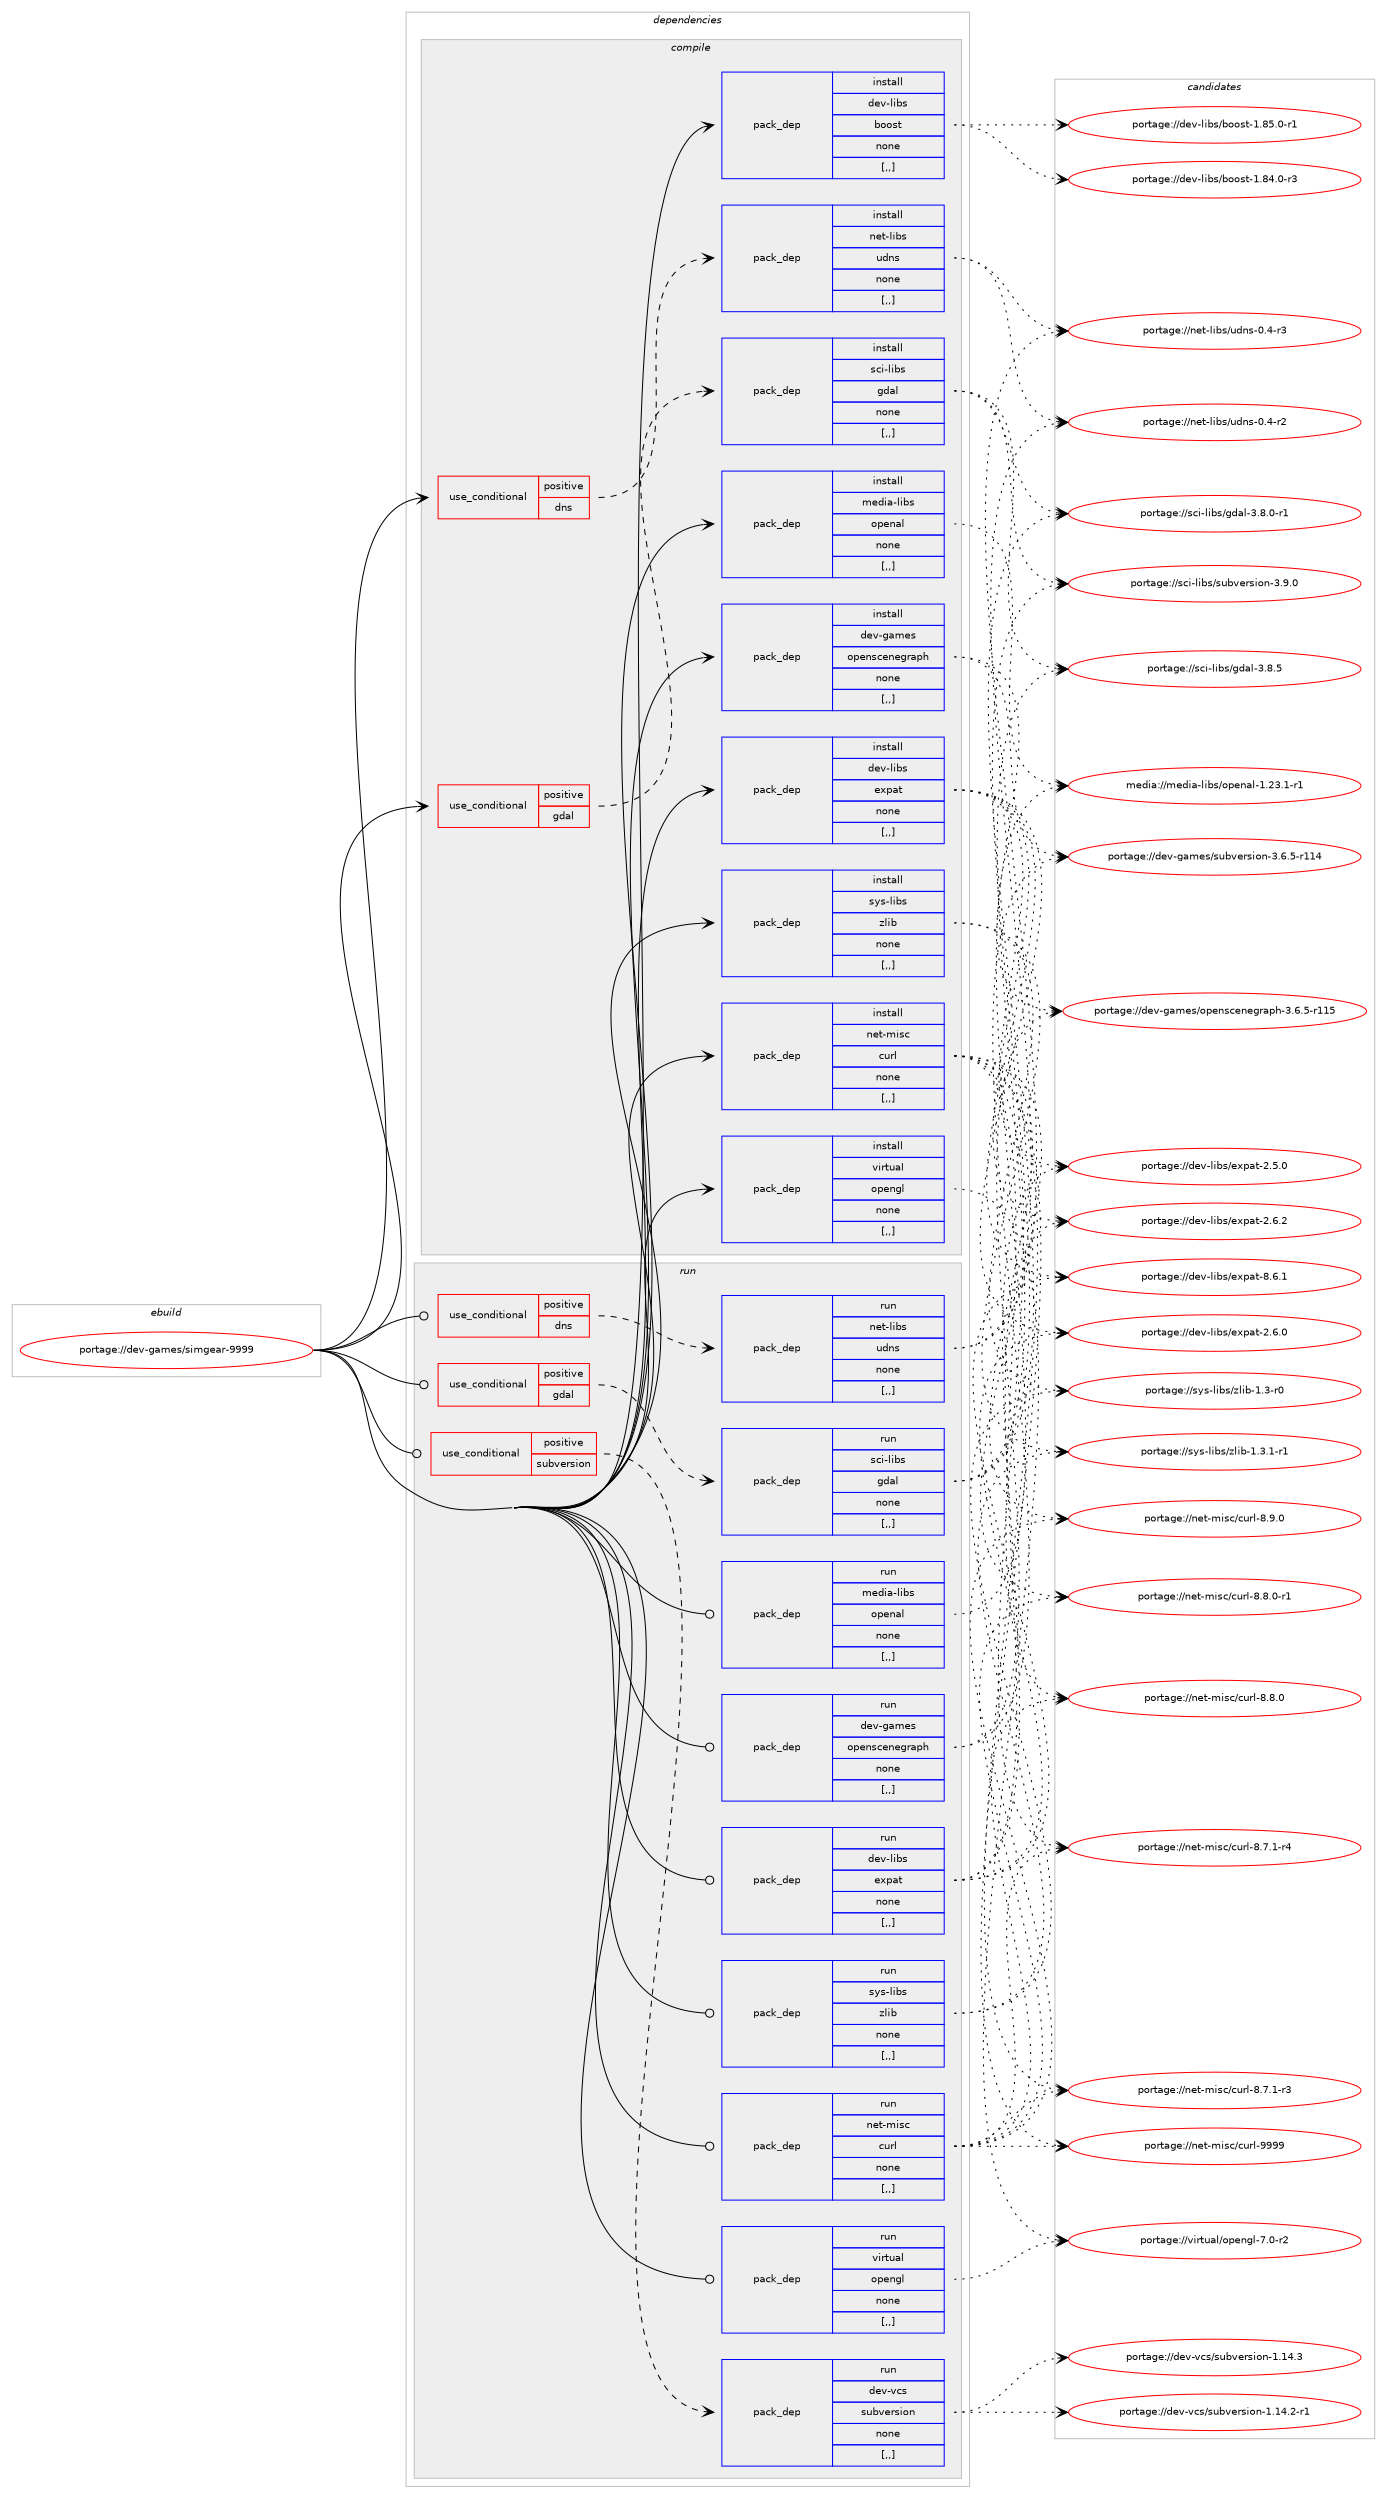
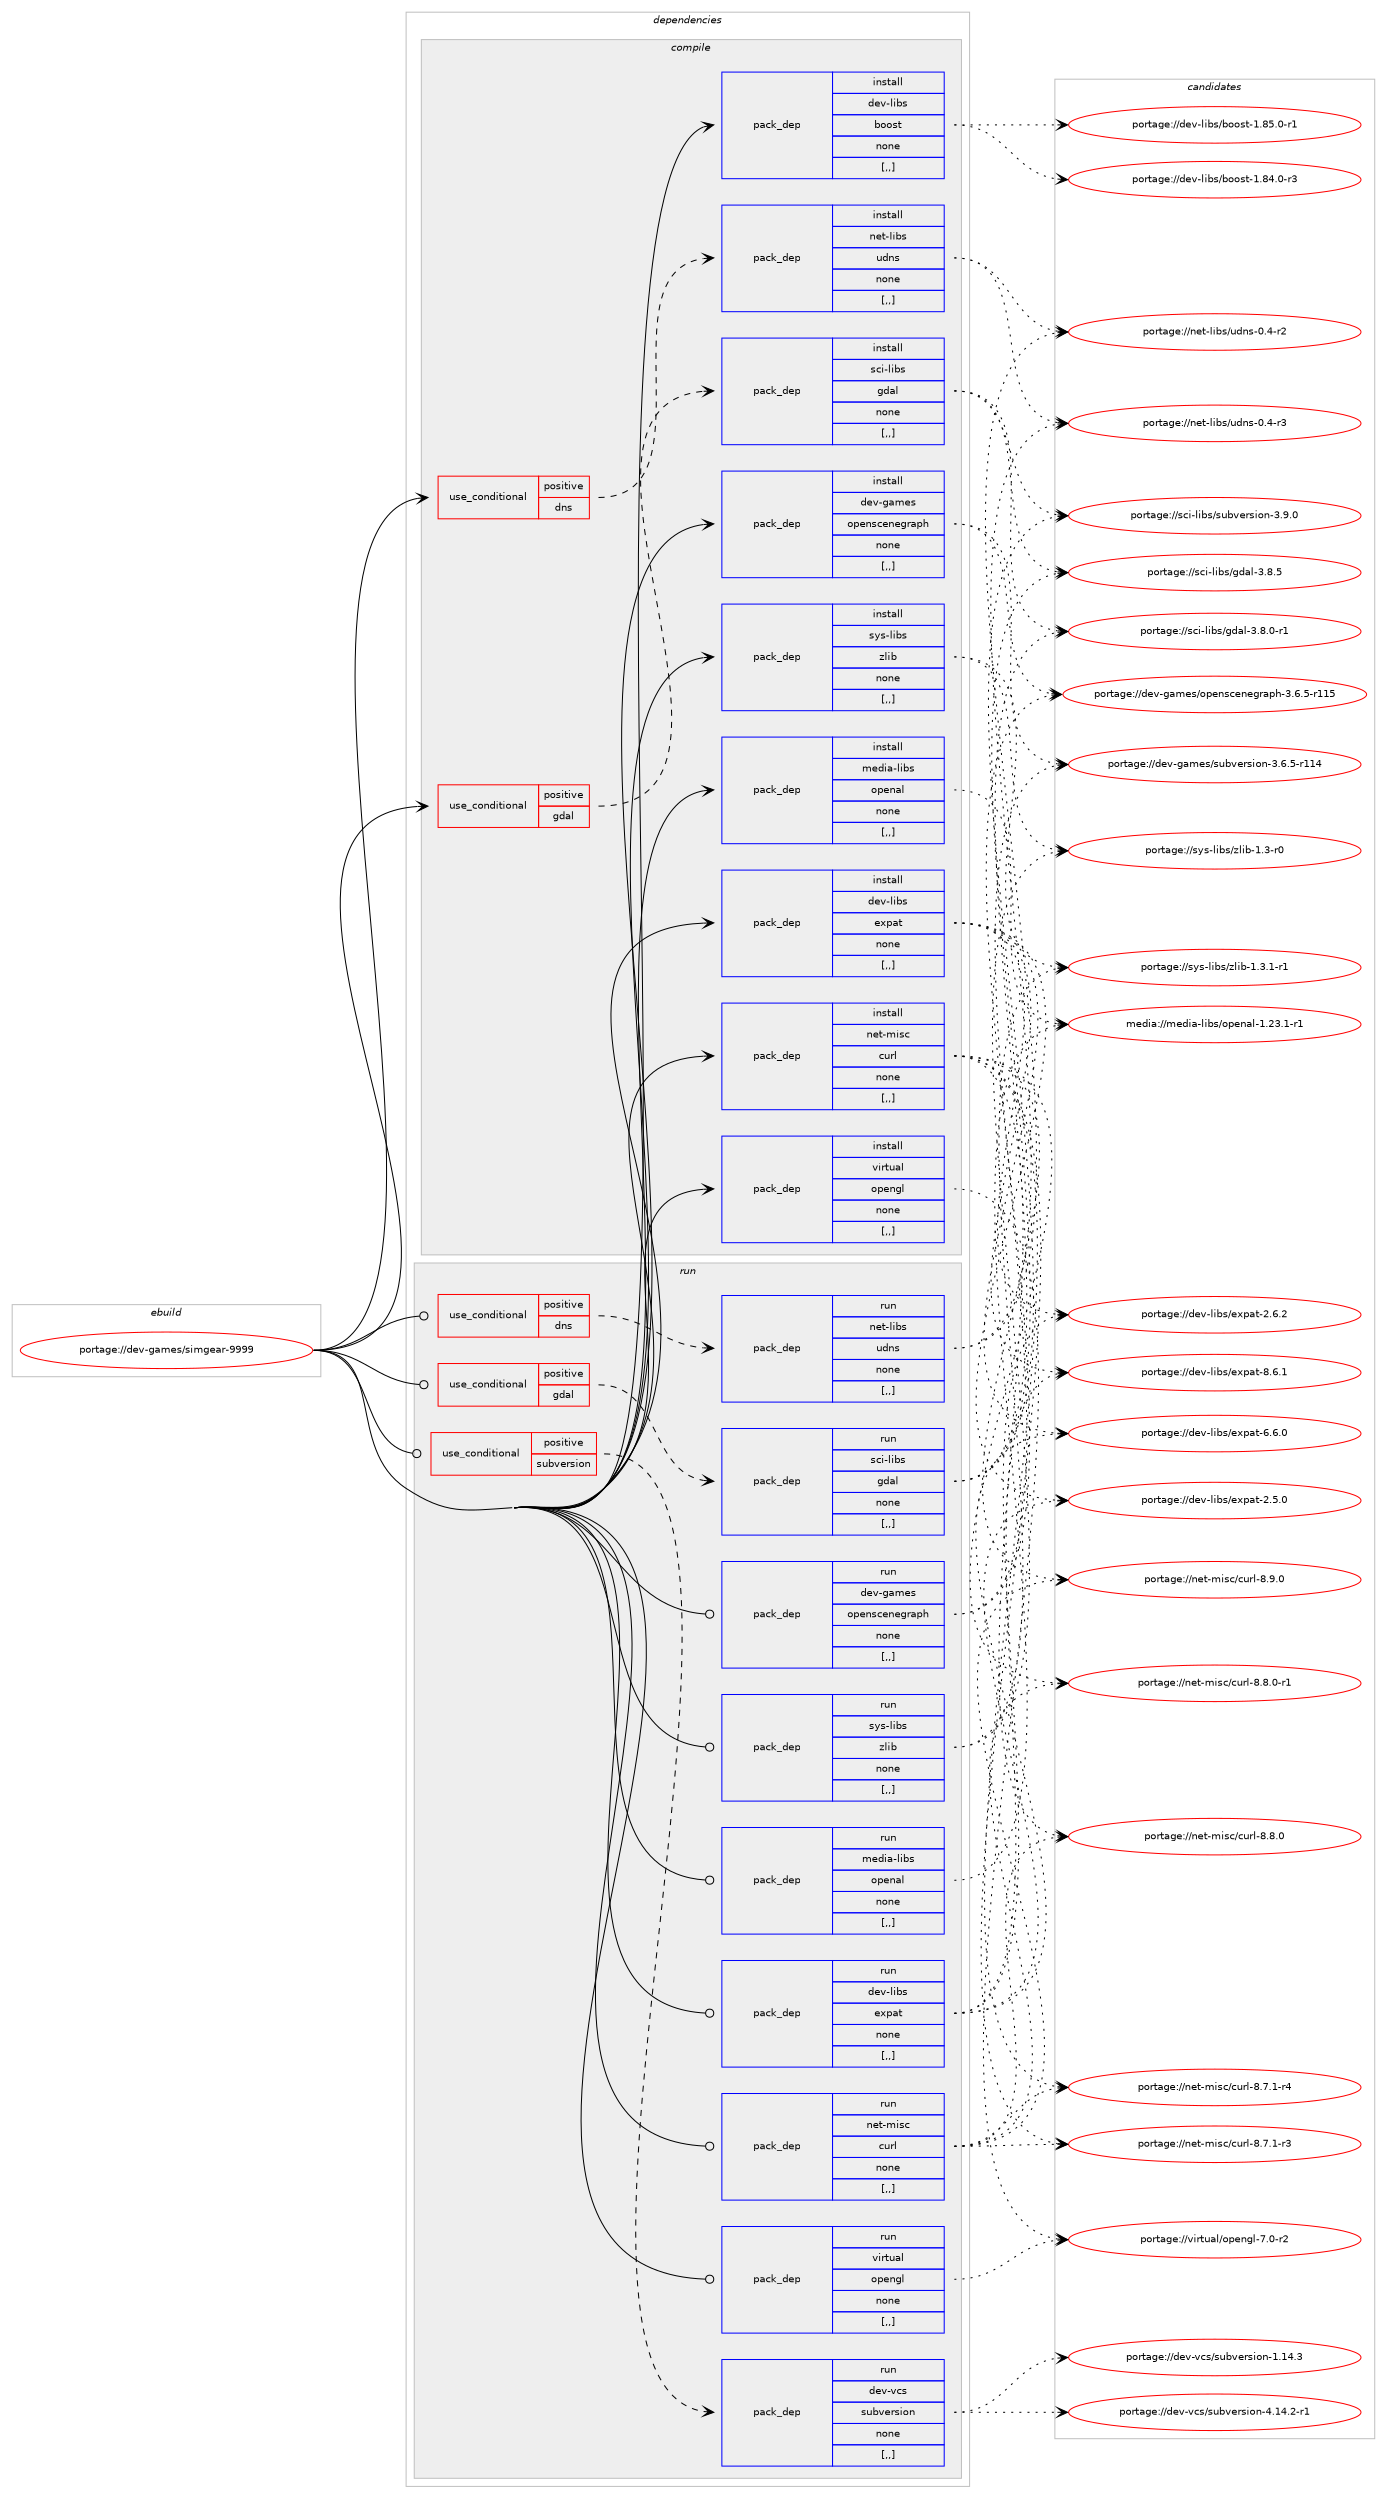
(1215, 1333) -> (1215, 1434)
(1215, 2146) -> none
(1215, 2412) -> (1215, 2412)
